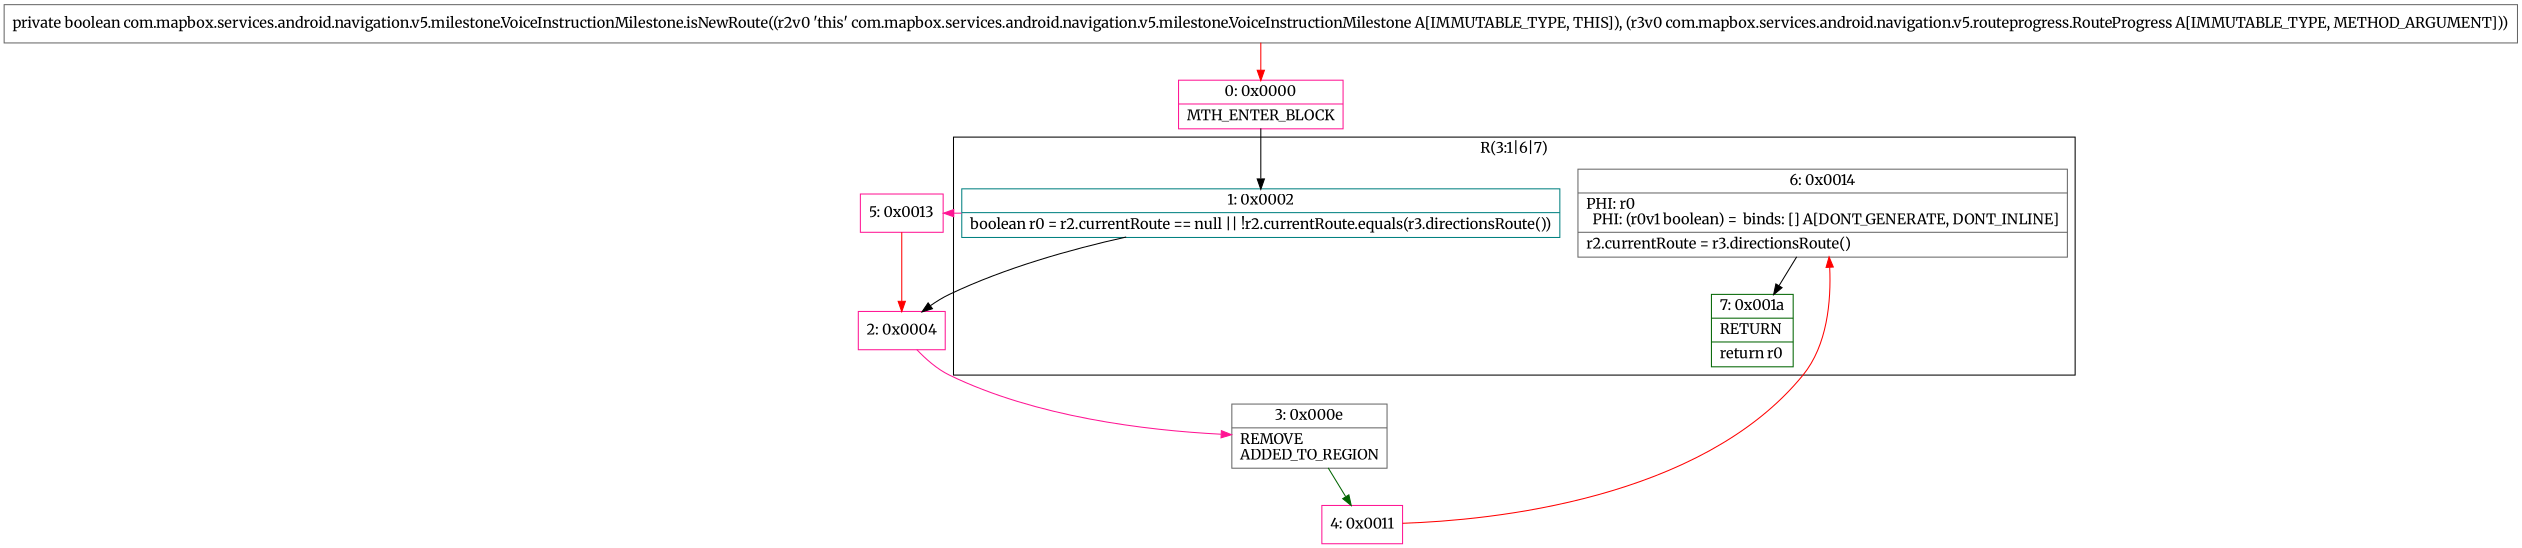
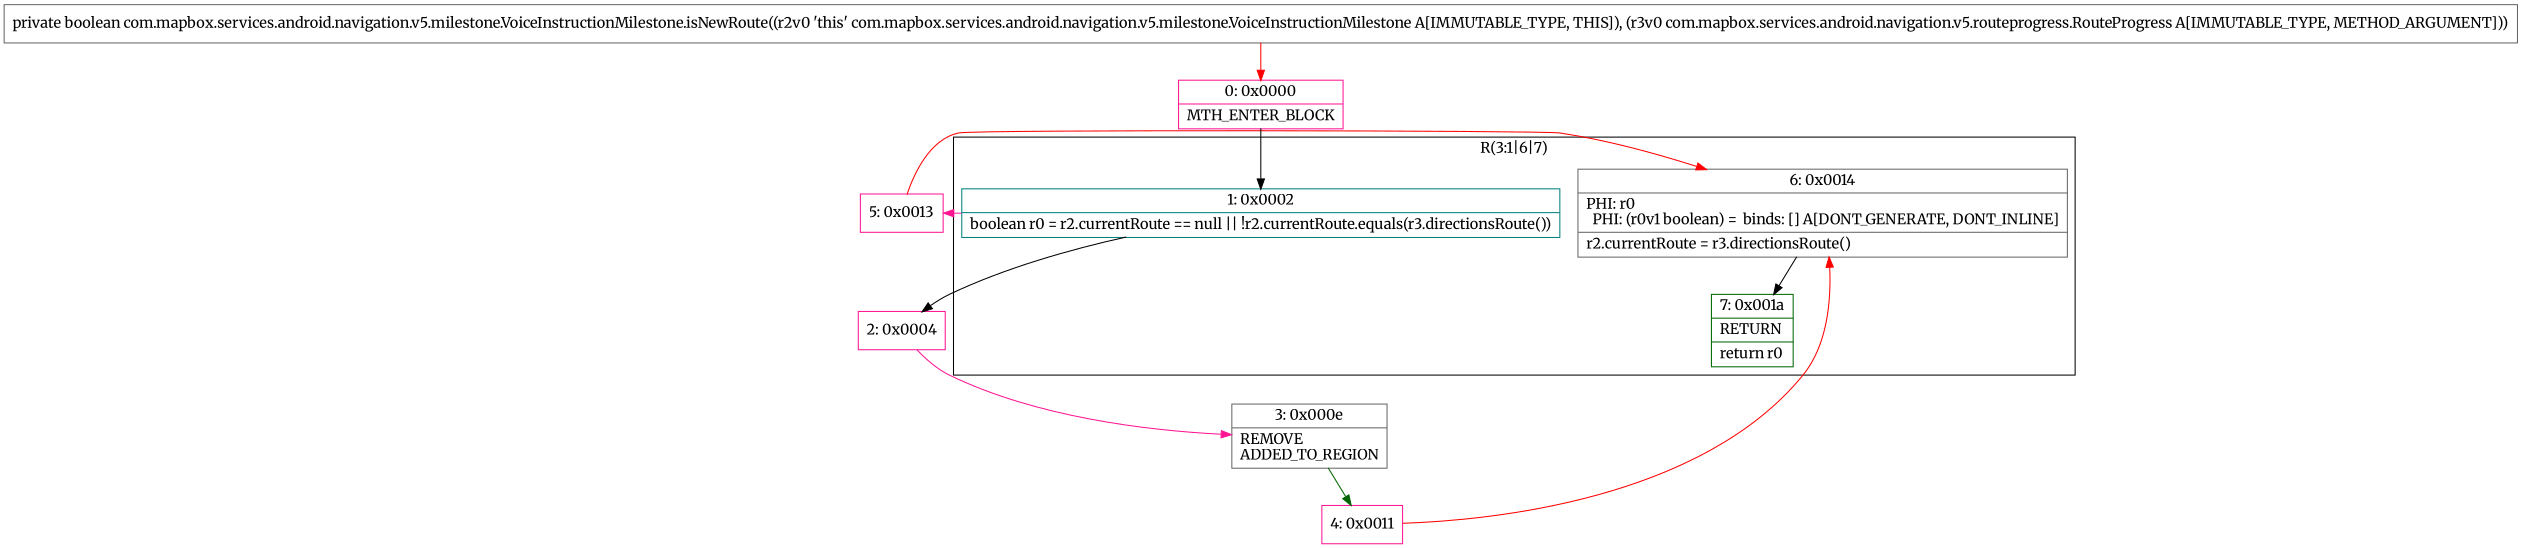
(902, 267) -> (1288, 131)
